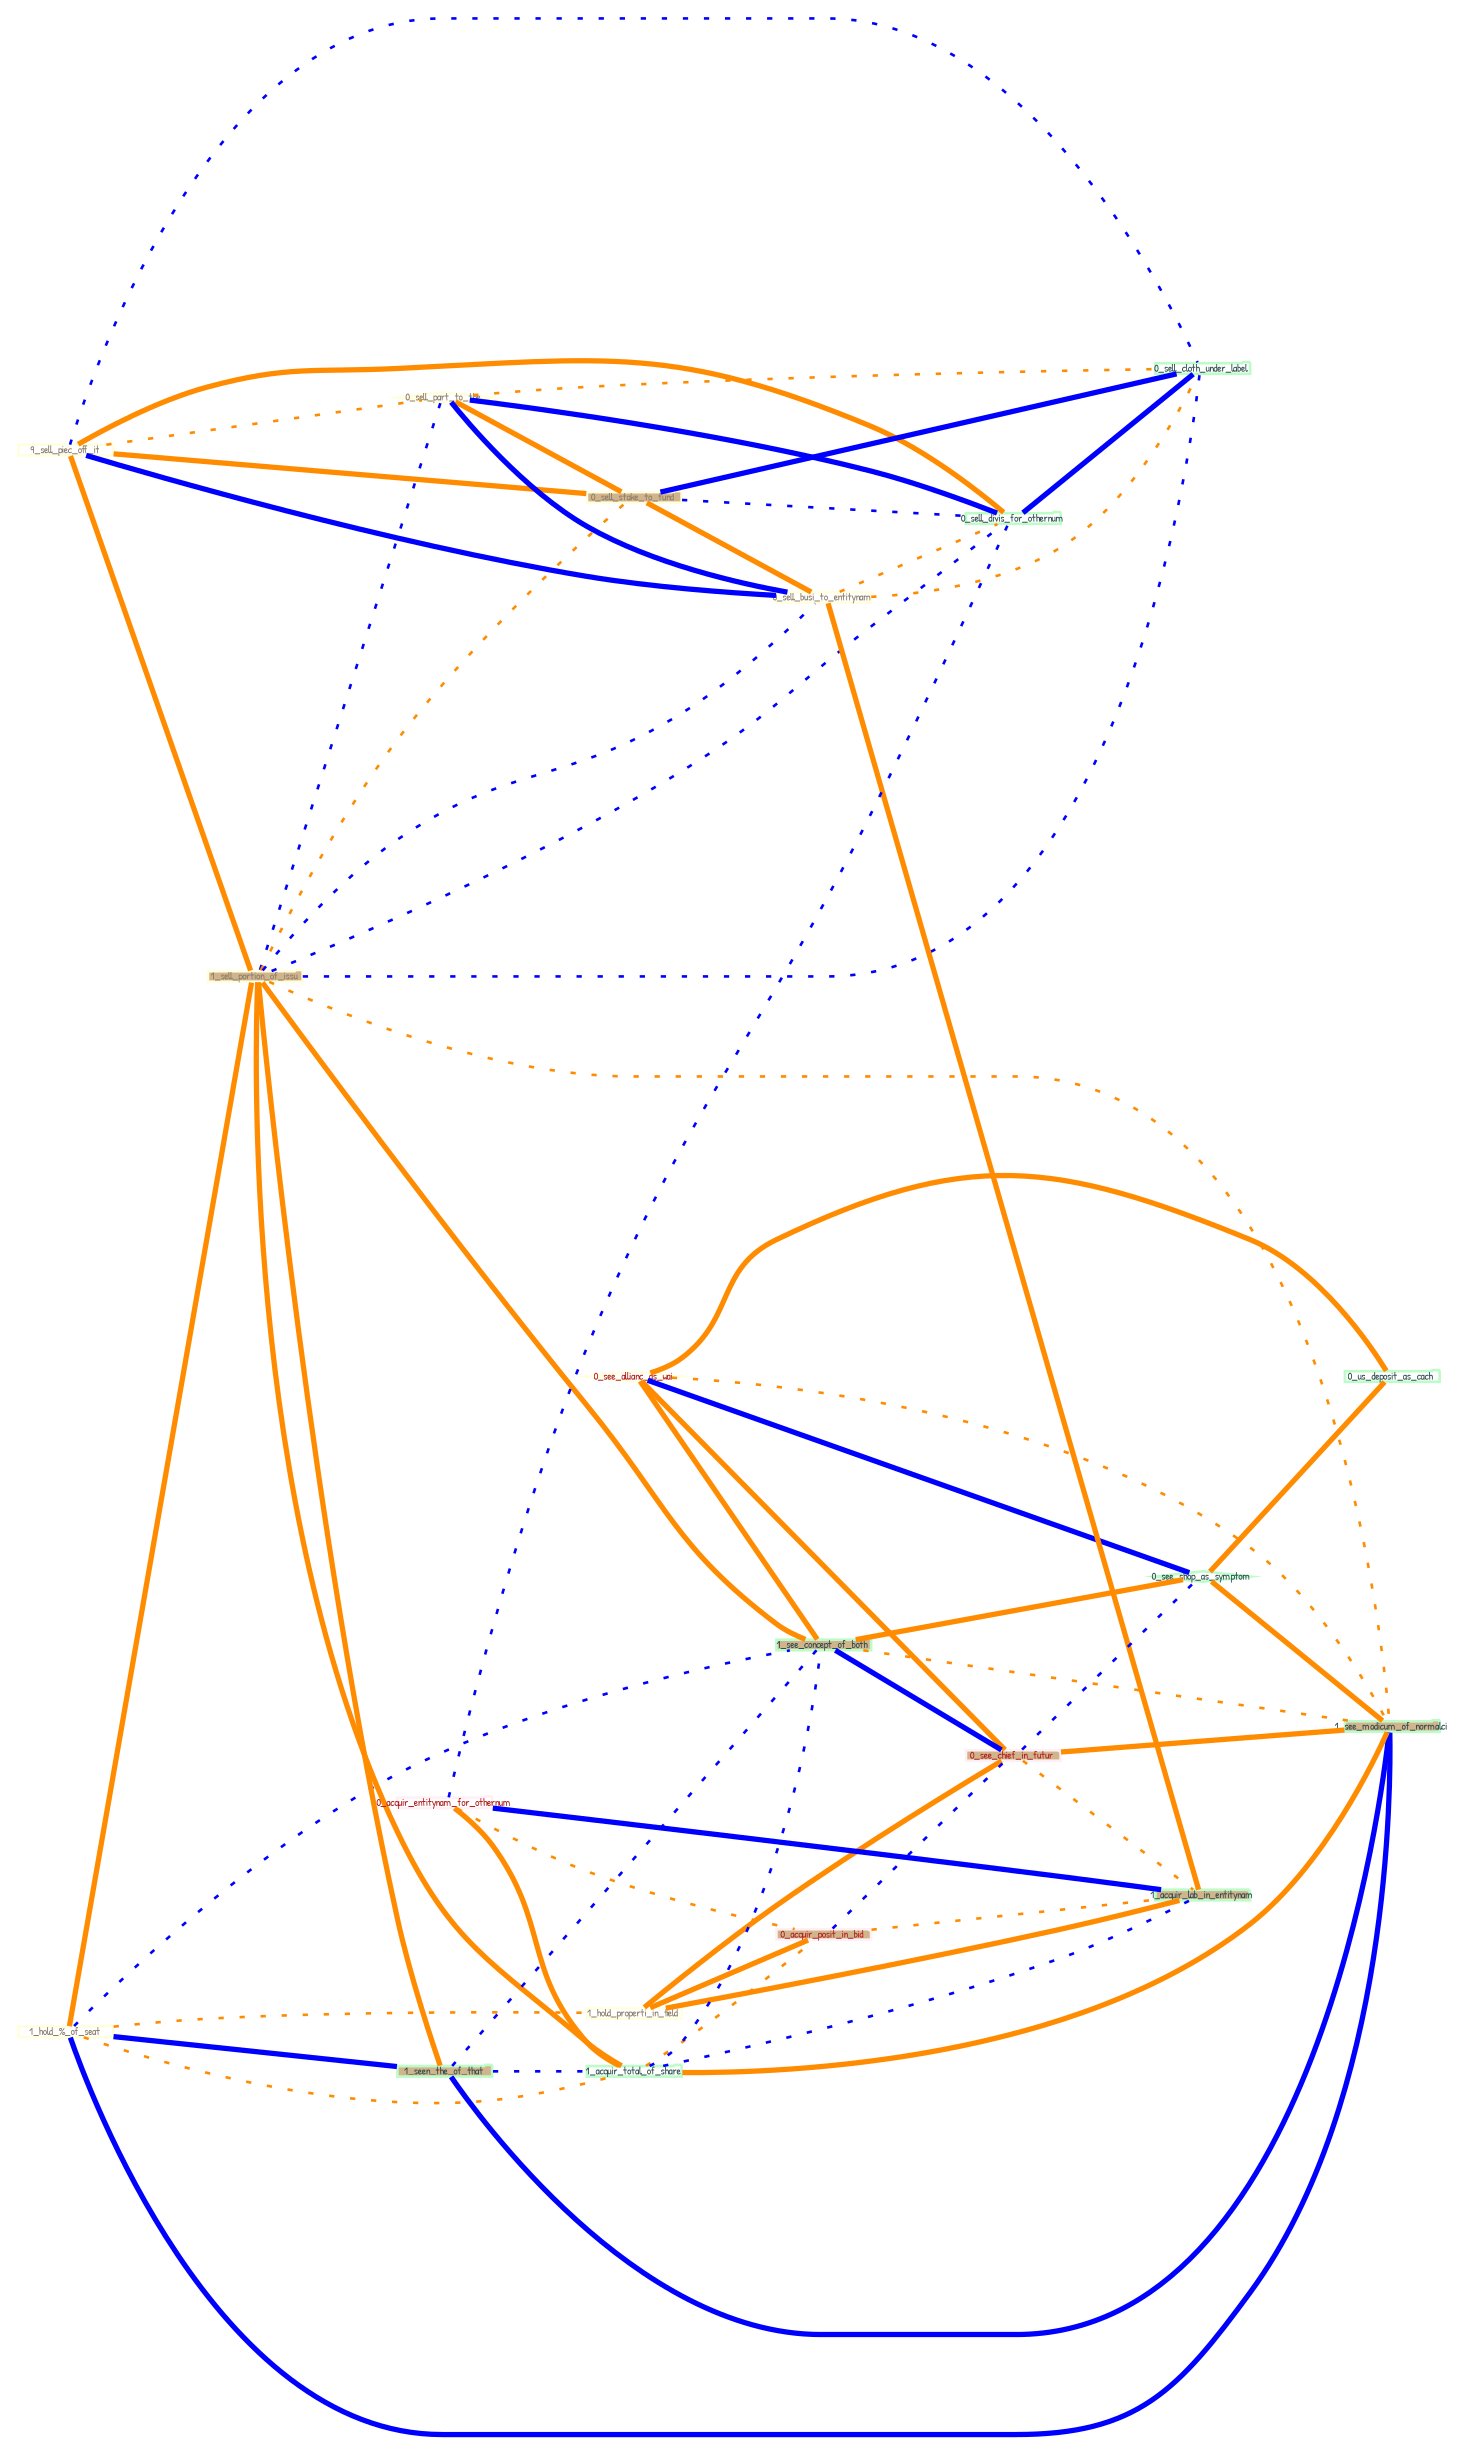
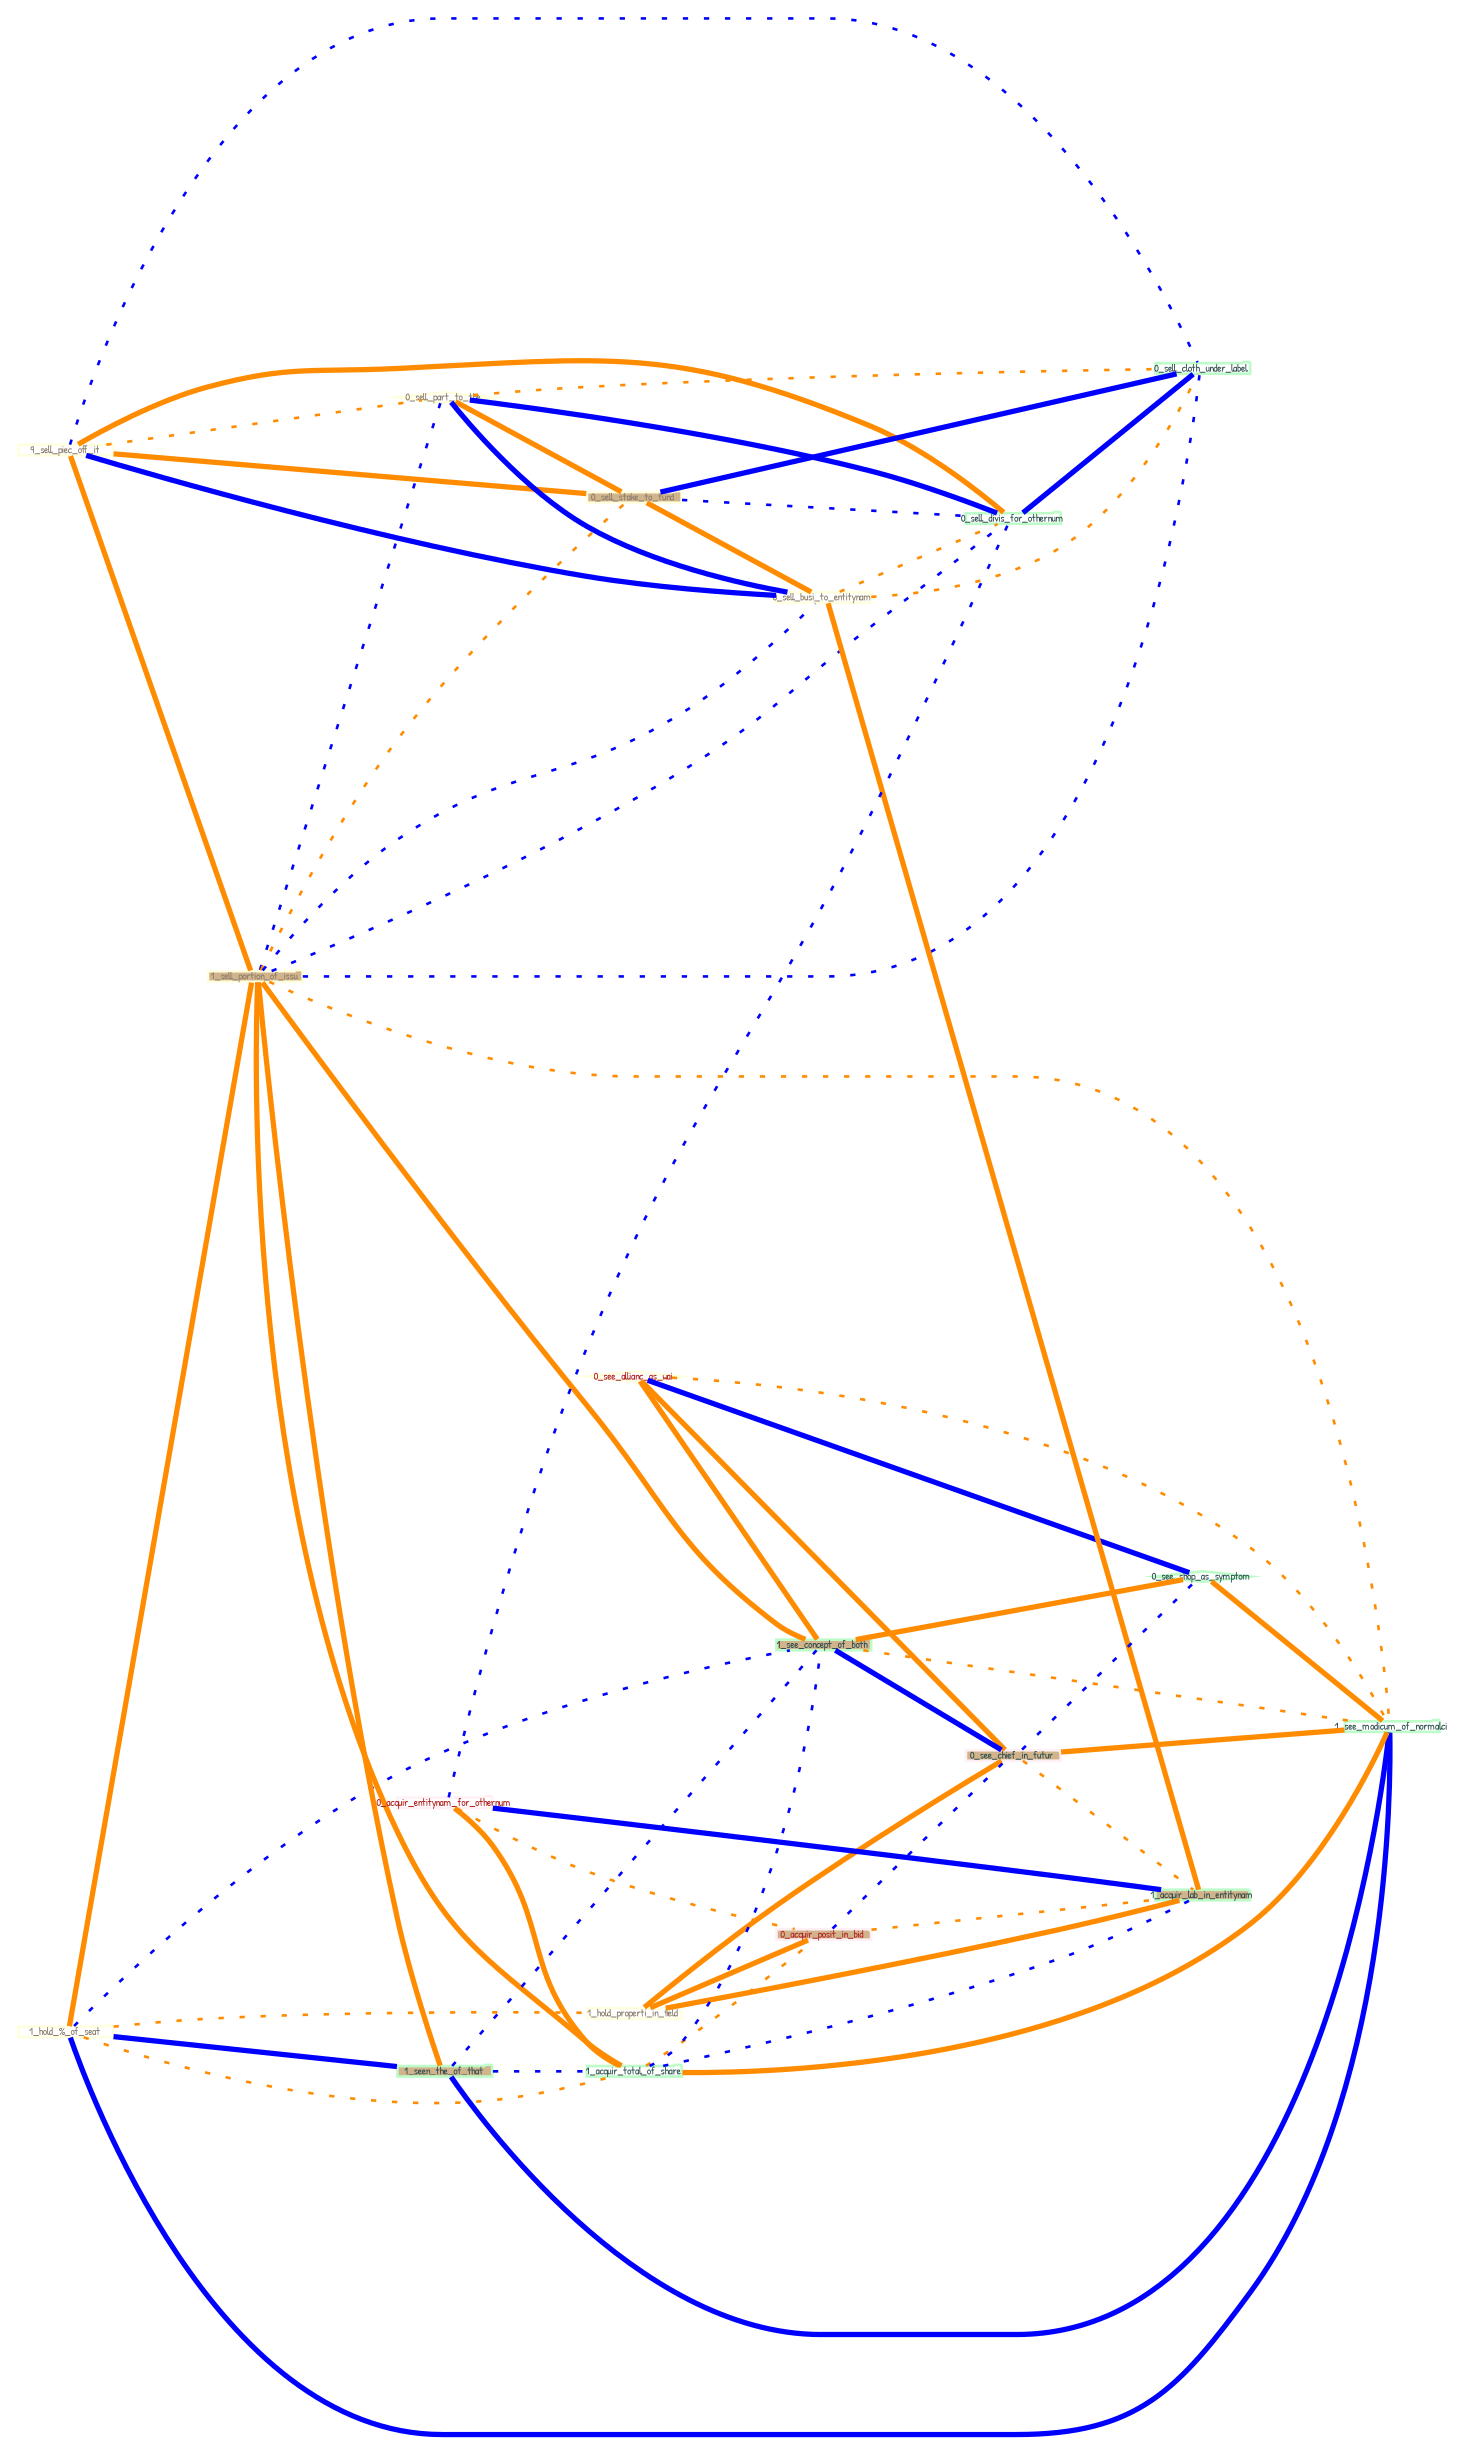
(1392, 1377) -> none
(1392, 1727) -> (1392, 1727)
(1013, 1756) -> (1013, 1756)
